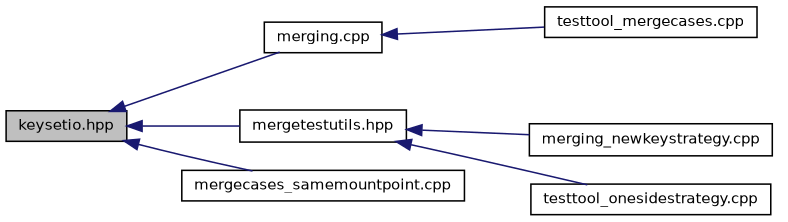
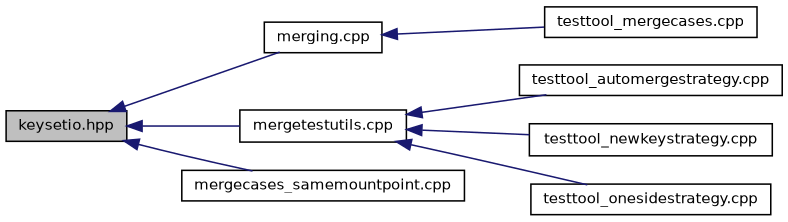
none -> (651, 80)
(323, 126) -> (323, 126)
(651, 140) -> (651, 140)
